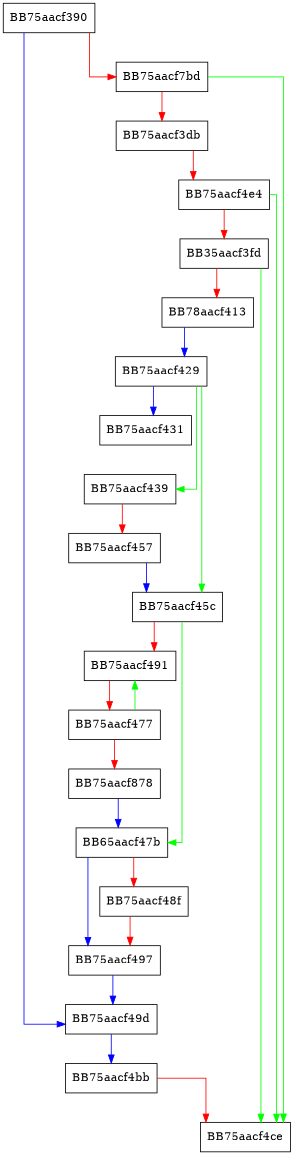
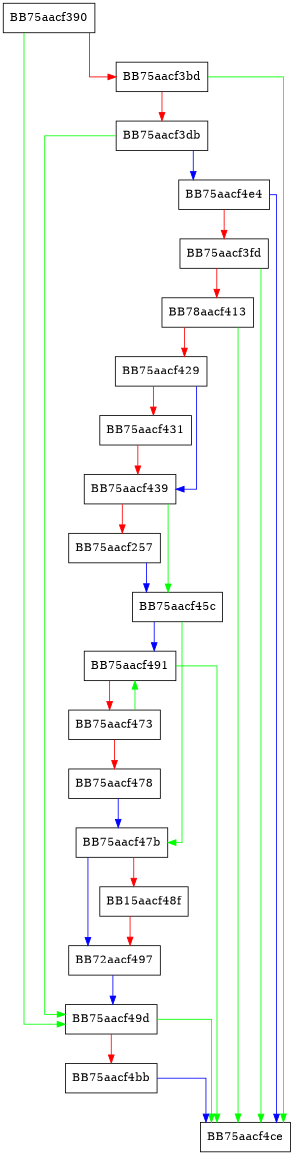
(162, 77) -> (162, 77)
(193, 161) -> (193, 161)
(224, 254) -> (224, 254)
(184, 338) -> (184, 338)
(153, 397) -> (153, 397)
(197, 444) -> (197, 444)
none -> (138, 456)
(202, 485) -> (168, 544)
(24, 545) -> (24, 545)
none -> (45, 546)
(115, 548) -> (115, 548)
(154, 632) -> (154, 632)
(277, 651) -> (277, 651)
none -> (238, 721)
(115, 725) -> (115, 725)
(115, 784) -> (115, 784)
(122, 843) -> (122, 843)
none -> (217, 870)
(144, 901) -> (144, 901)
(115, 960) -> (115, 960)
none -> (211, 1040)
(111, 1045) -> (111, 1045)
(200, 1078) -> (200, 1078)
